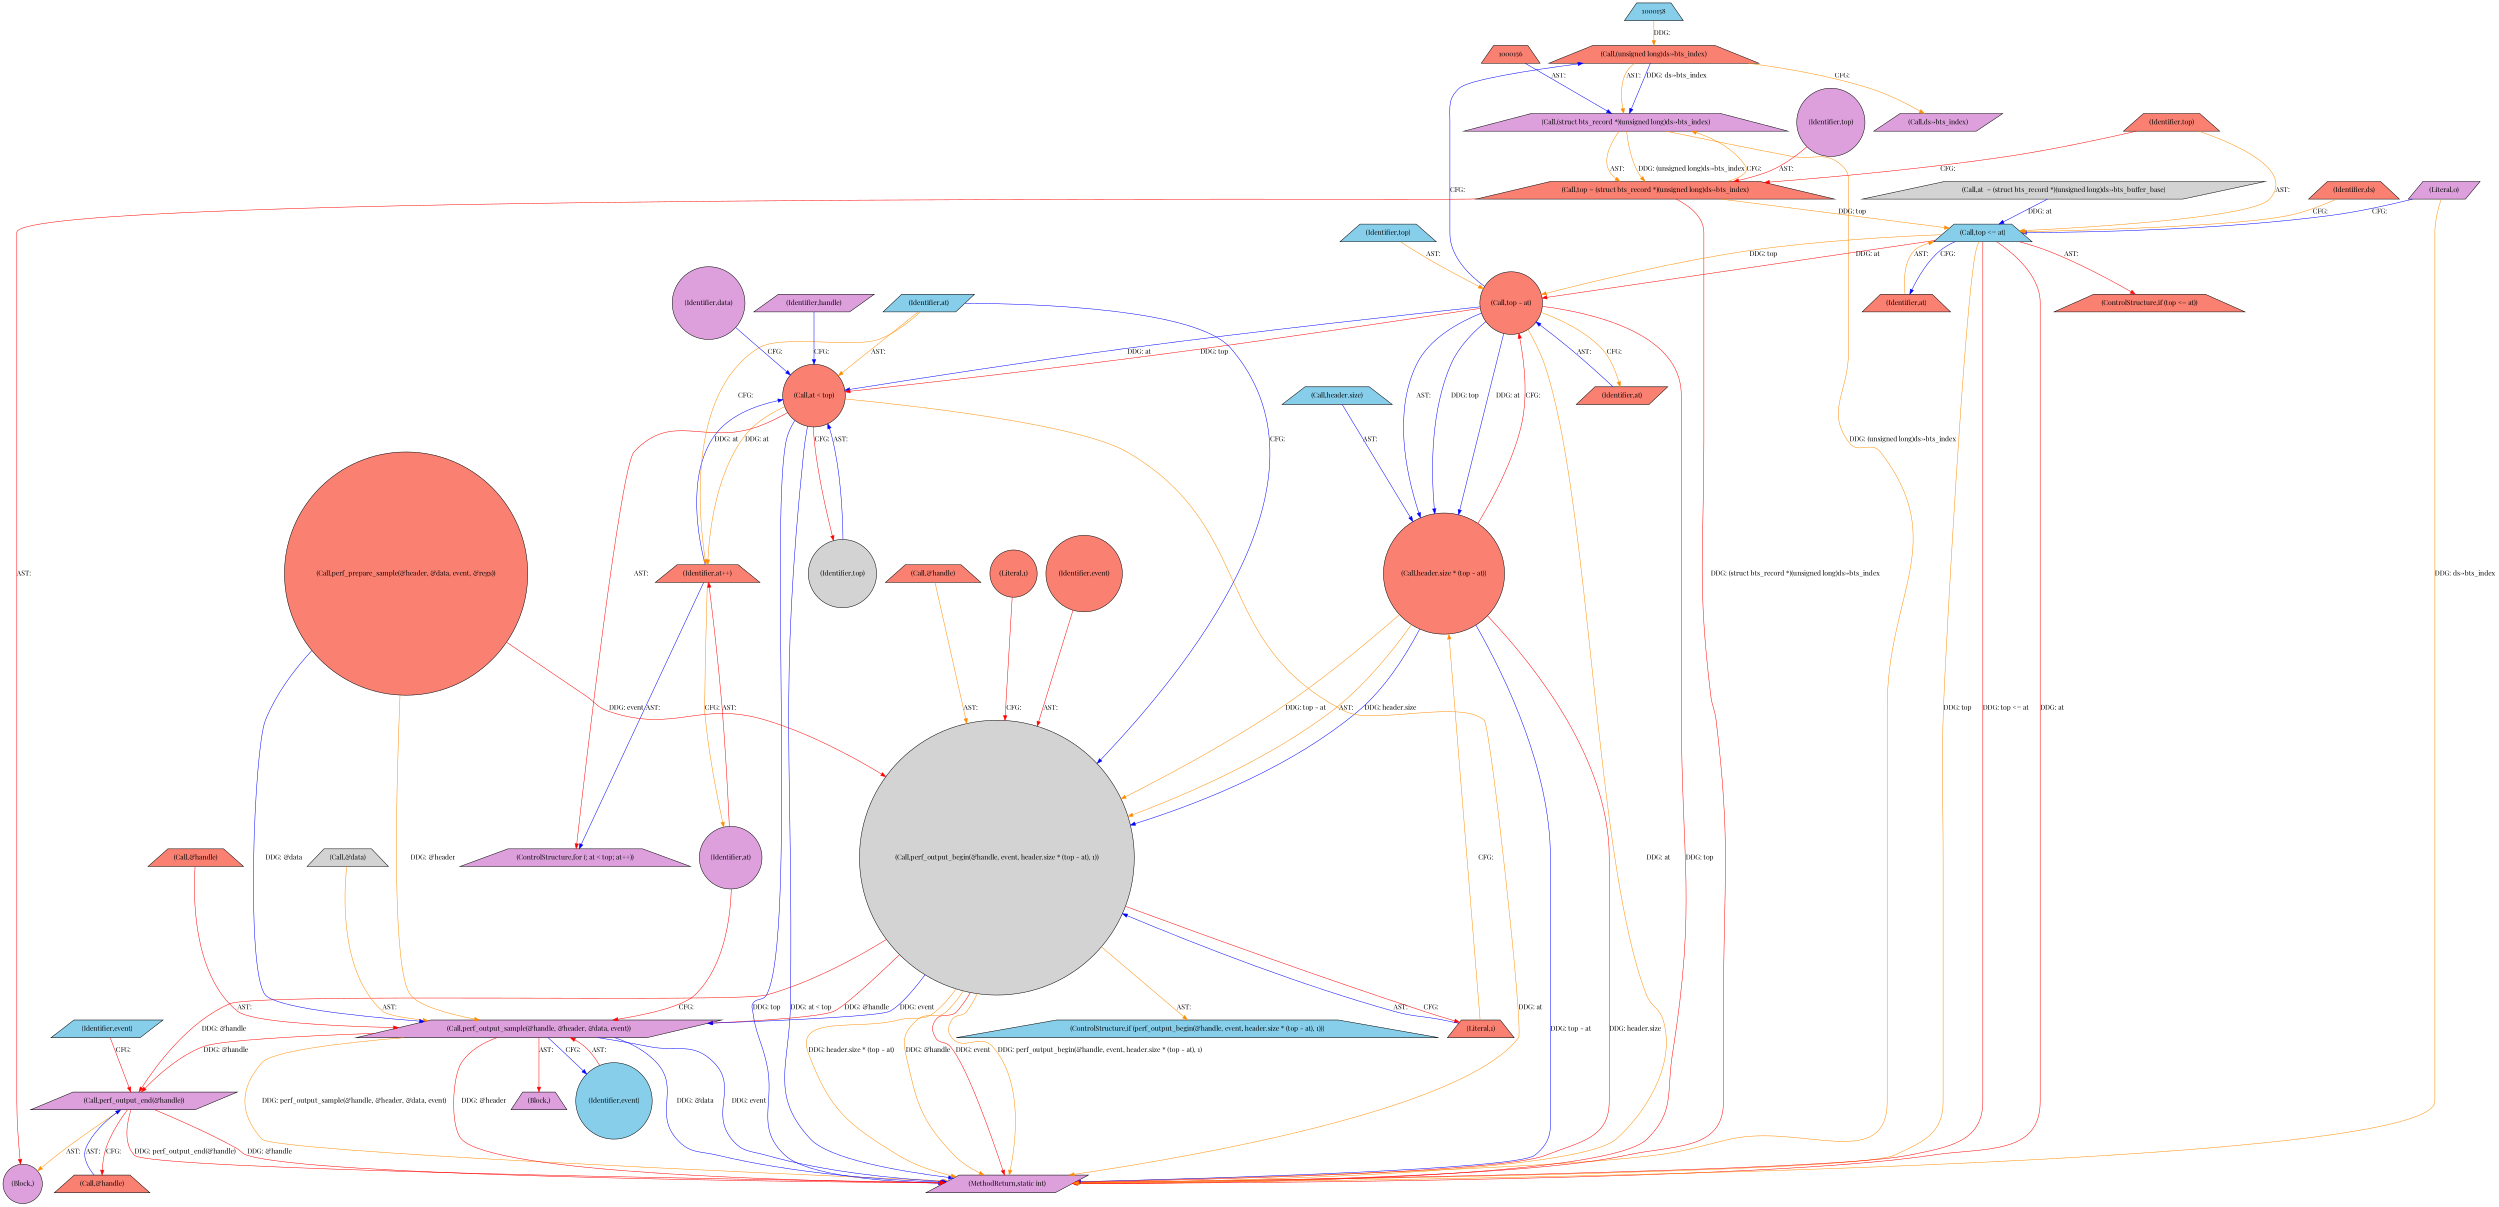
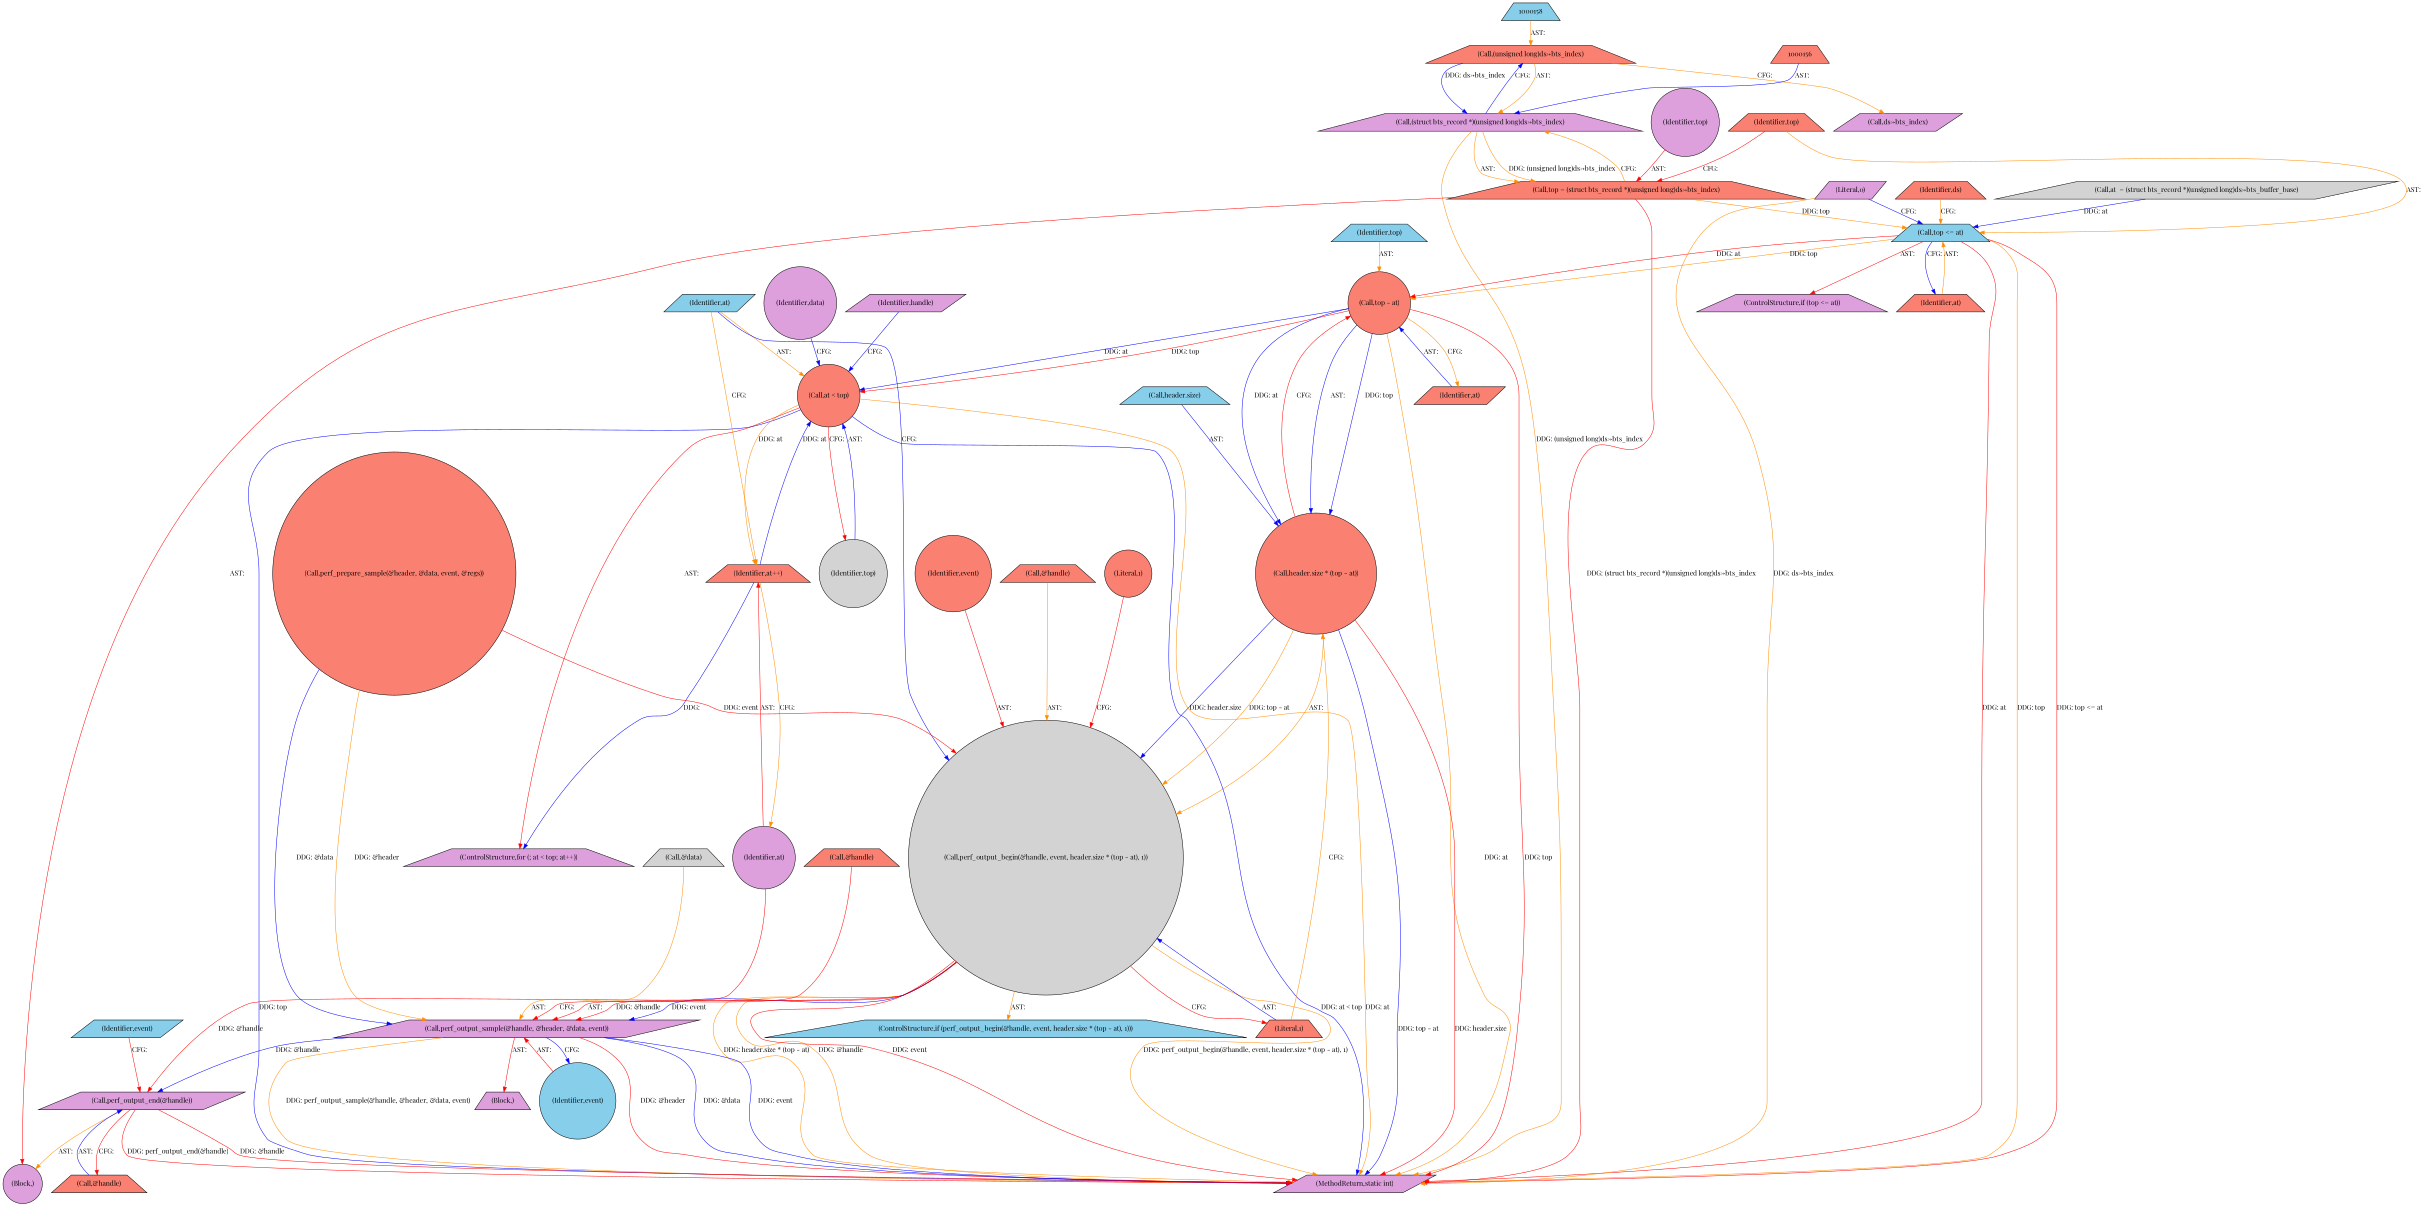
(1663, 33) -> (1539, 33)
(1450, 131) -> (1502, 90)
(2150, 303) -> (1792, 303)
(654, 708) -> (693, 708)
(252, 1040) -> (252, 1053)
